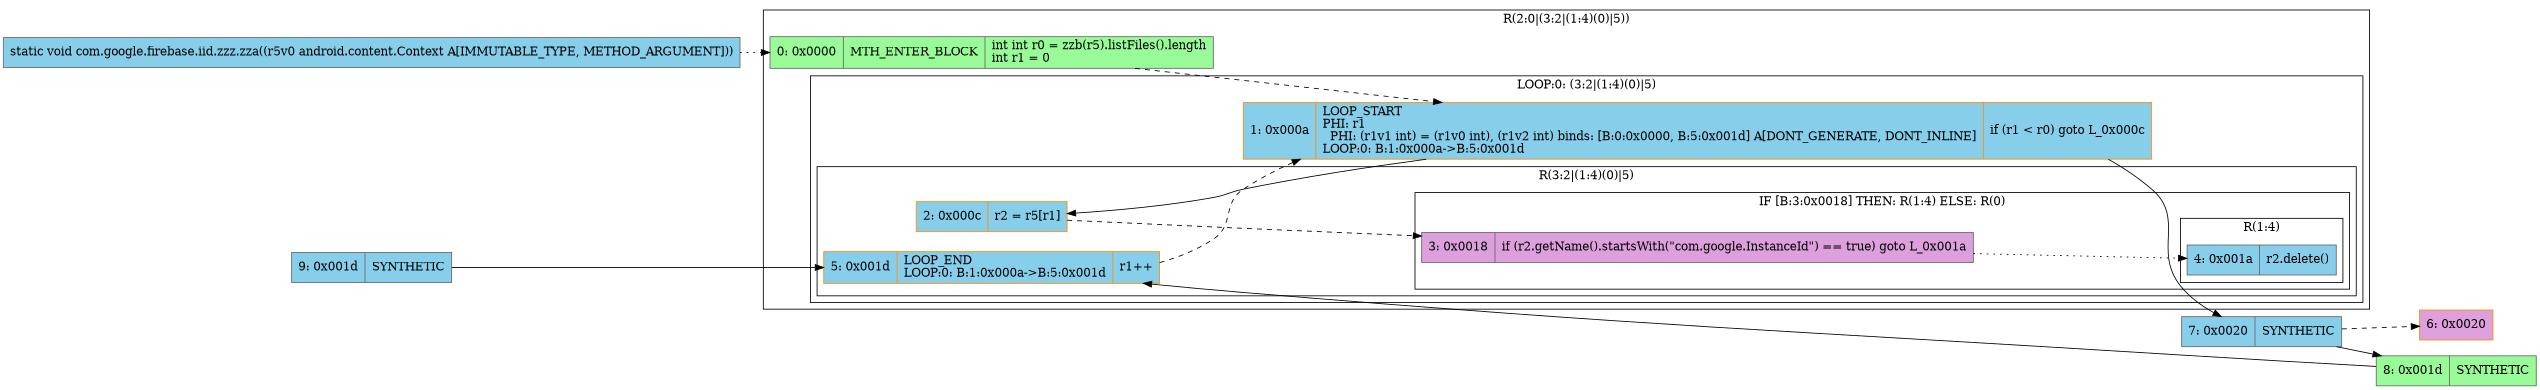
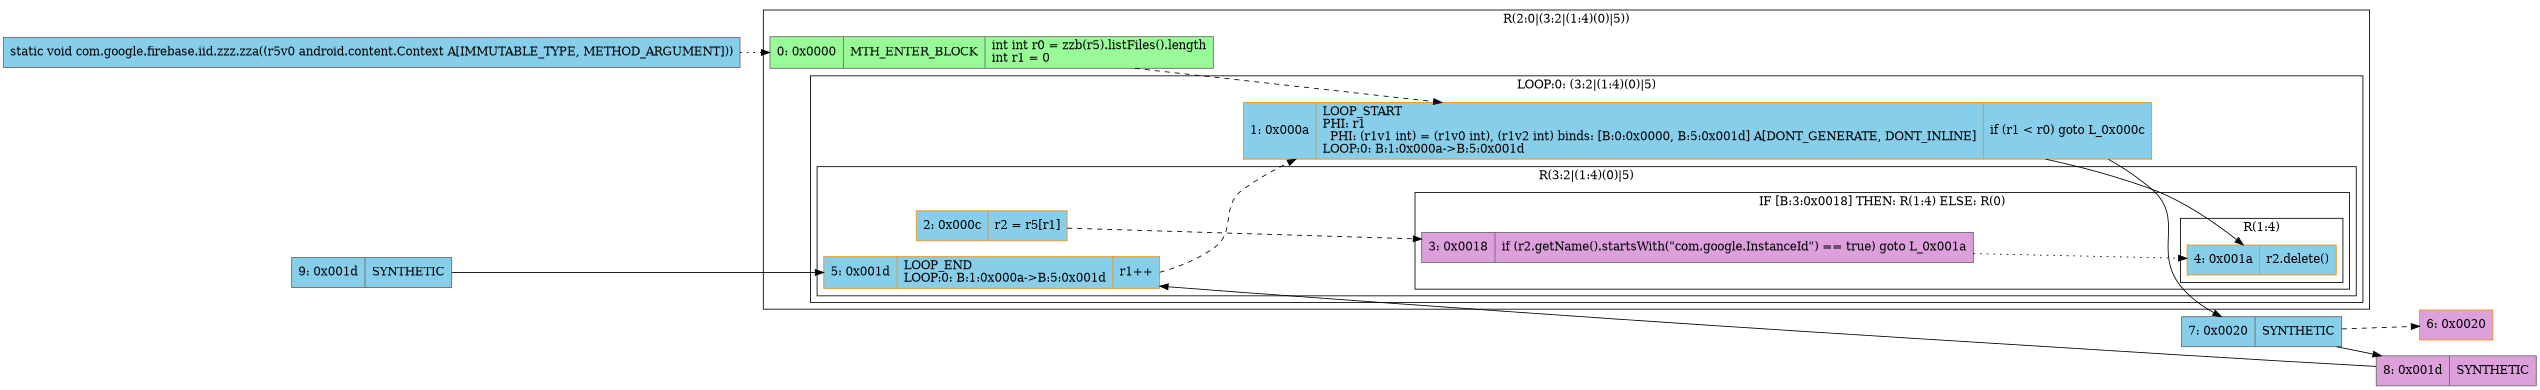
(1260, 186) -> (2137, 184)
(2262, 260) -> (2262, 260)
(2456, 371) -> (2456, 371)
